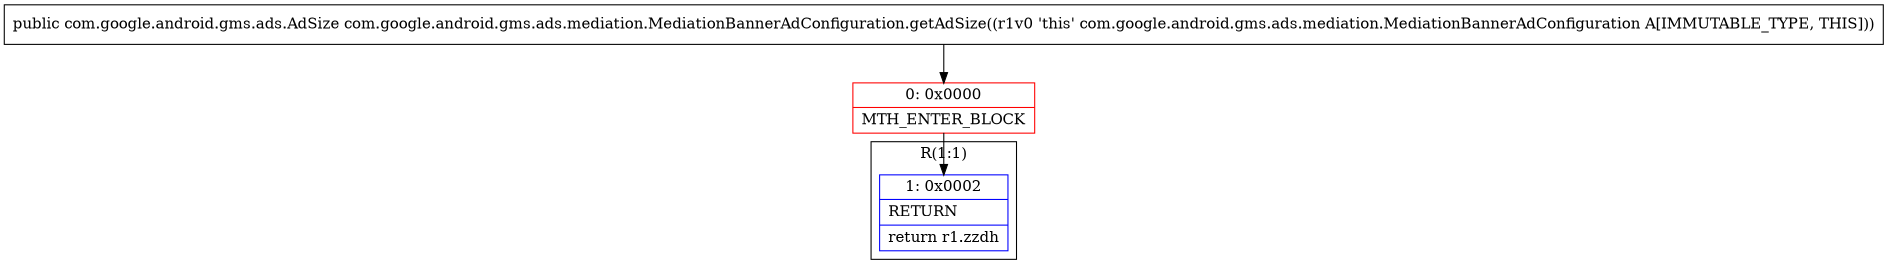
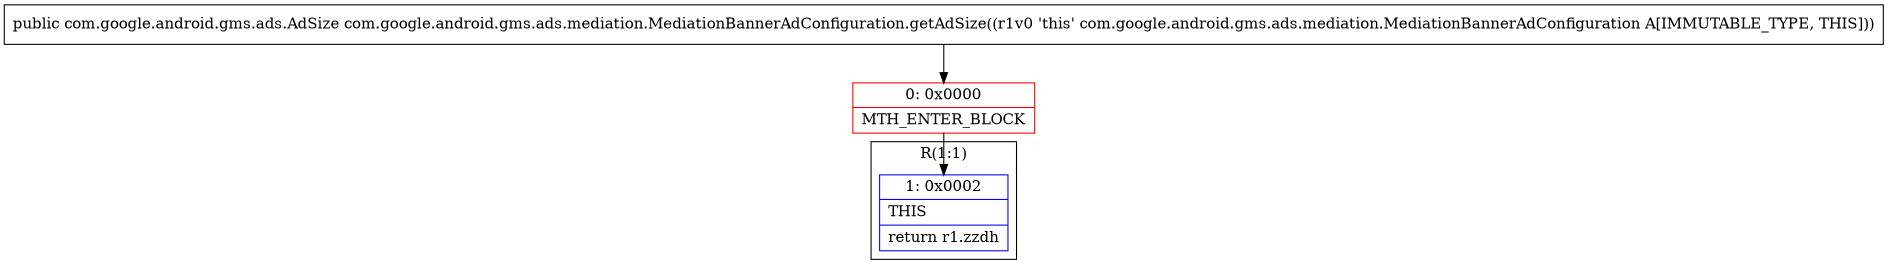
(923, 212) -> (908, 212)
